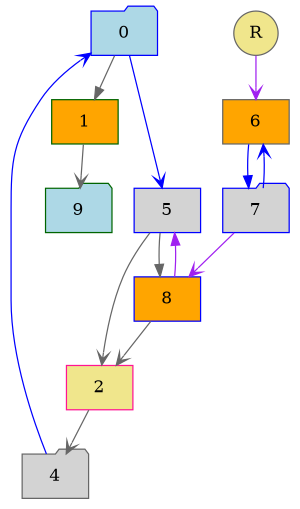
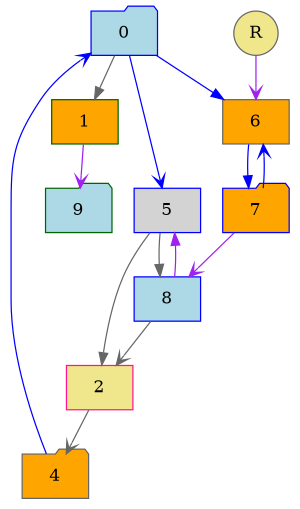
none -> (185, 74)
(82, 160) -> (82, 160)
(256, 210) -> (256, 210)
(118, 289) -> (118, 289)
(167, 299) -> (167, 299)
(55, 476) -> (55, 476)
